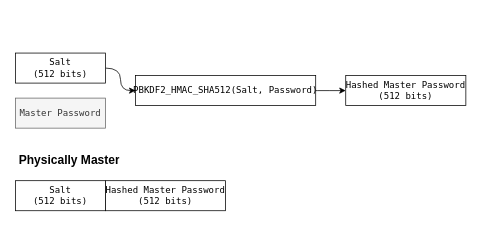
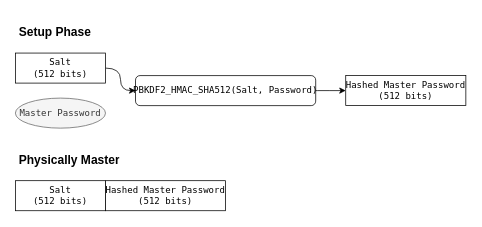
none -> (75, 30)
(225, 90) -> (225, 90)
(60, 113) -> (60, 113)
